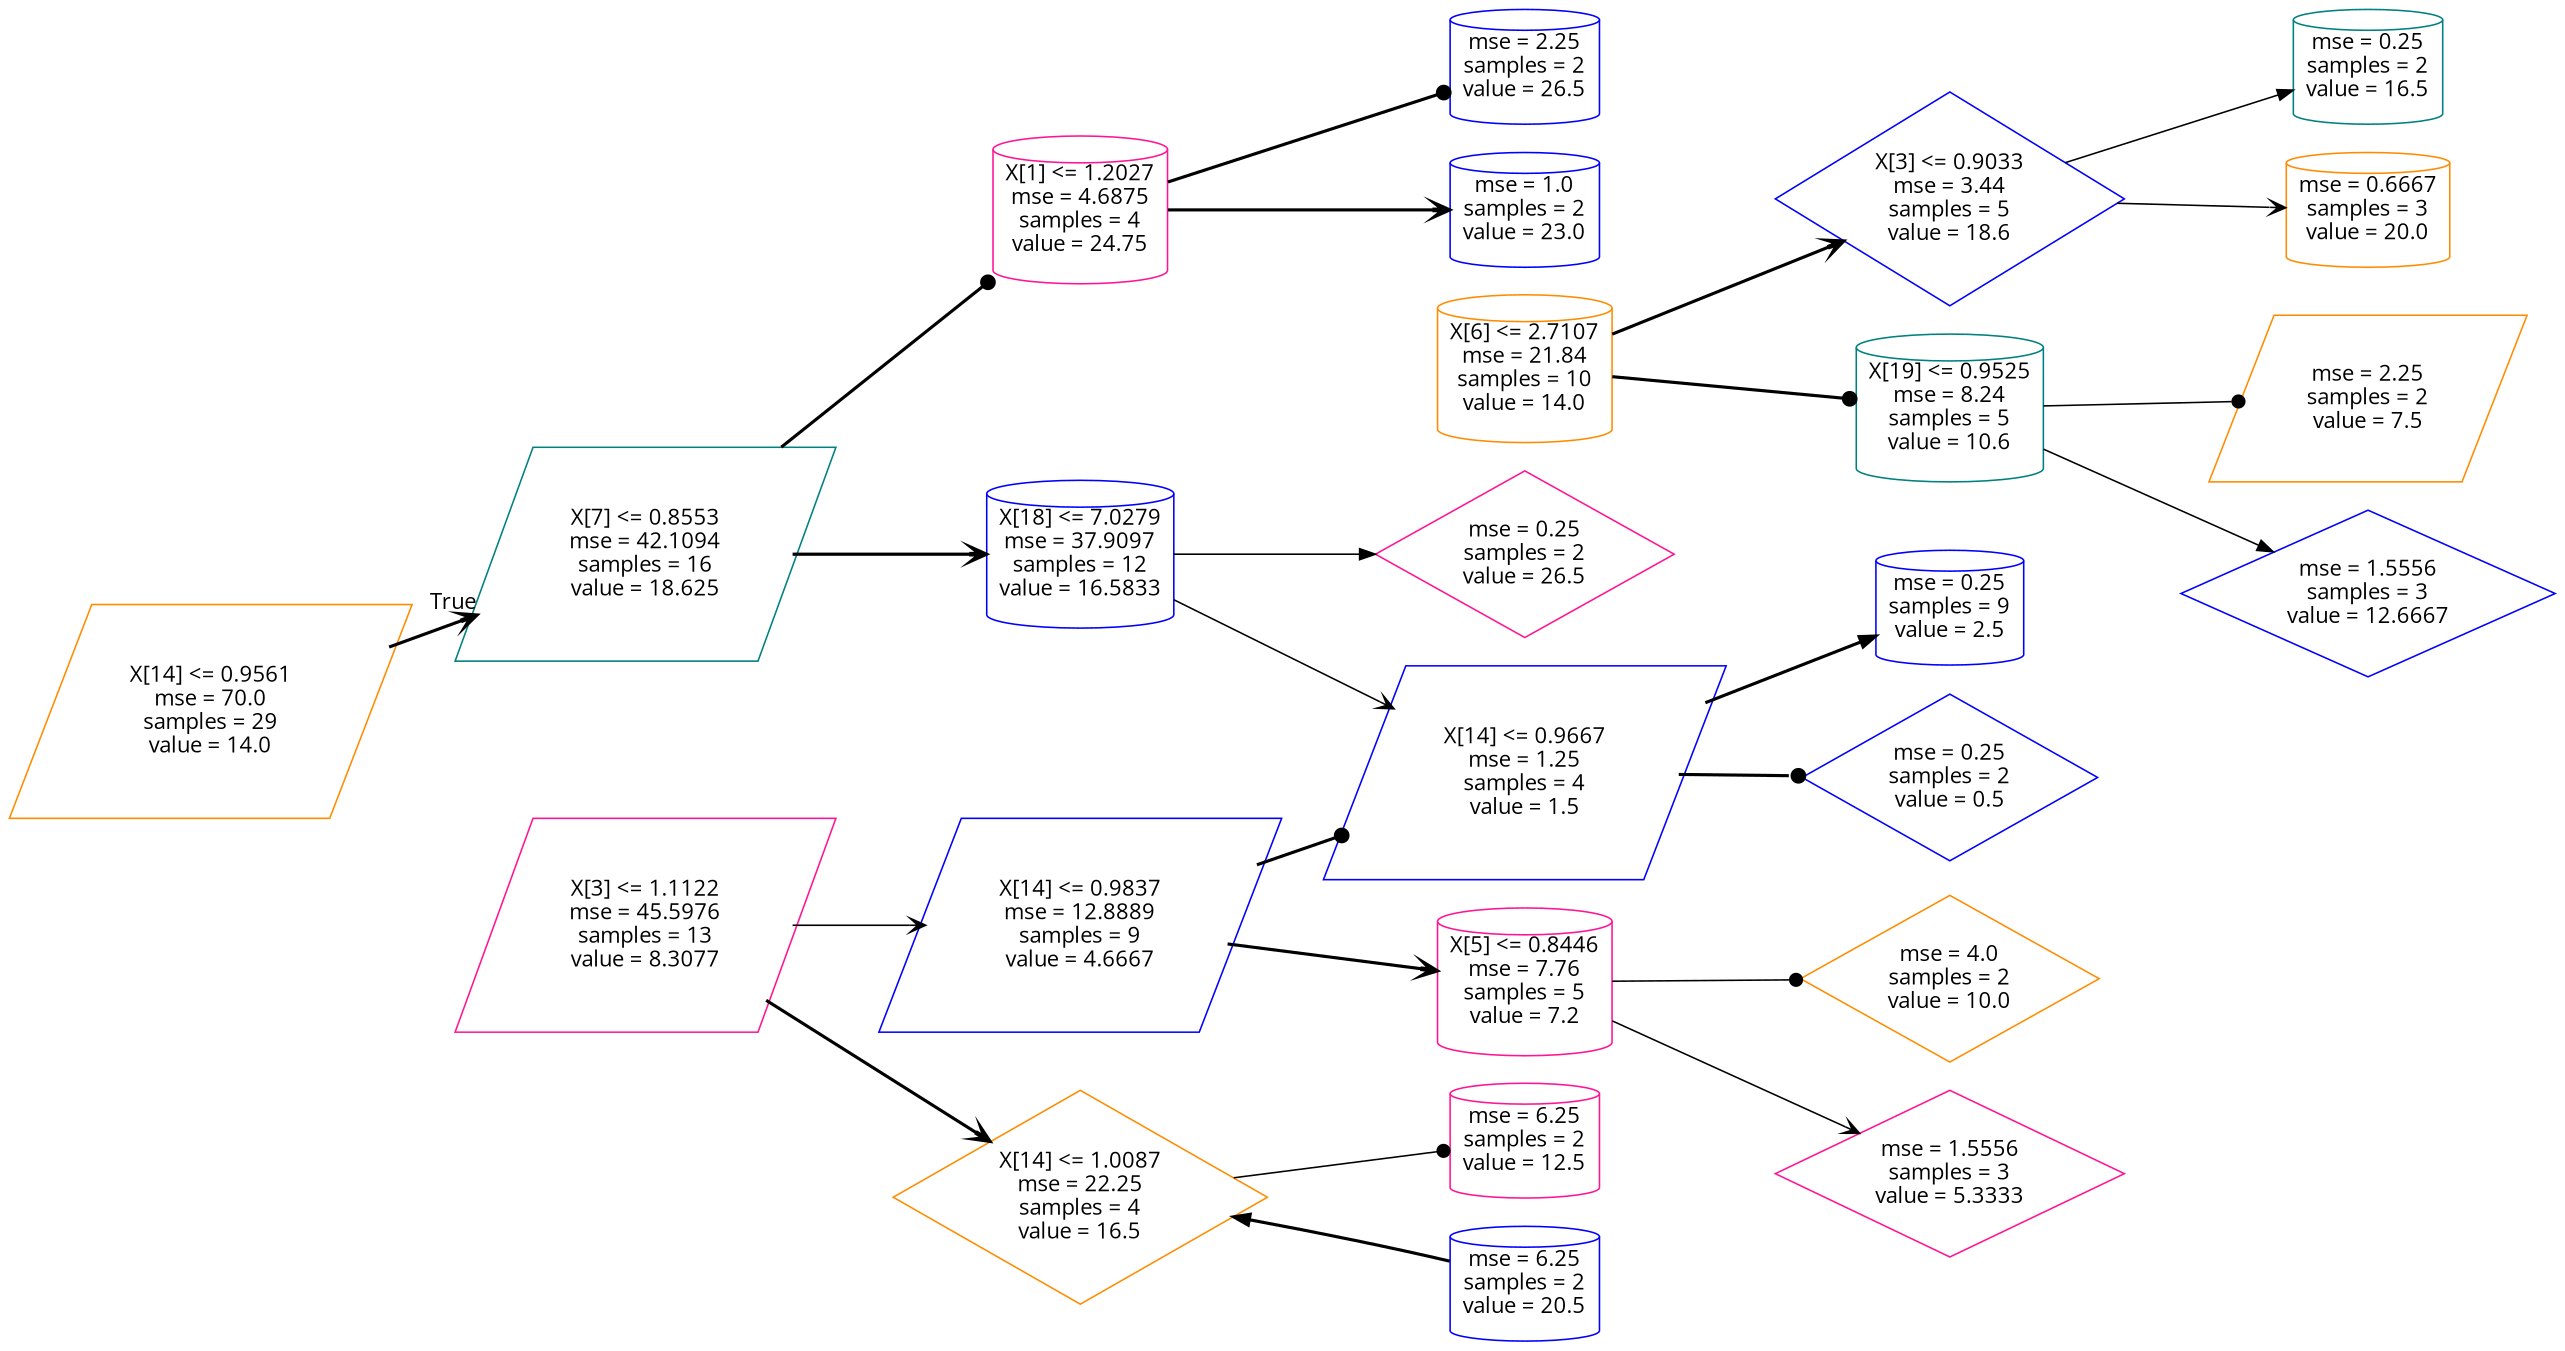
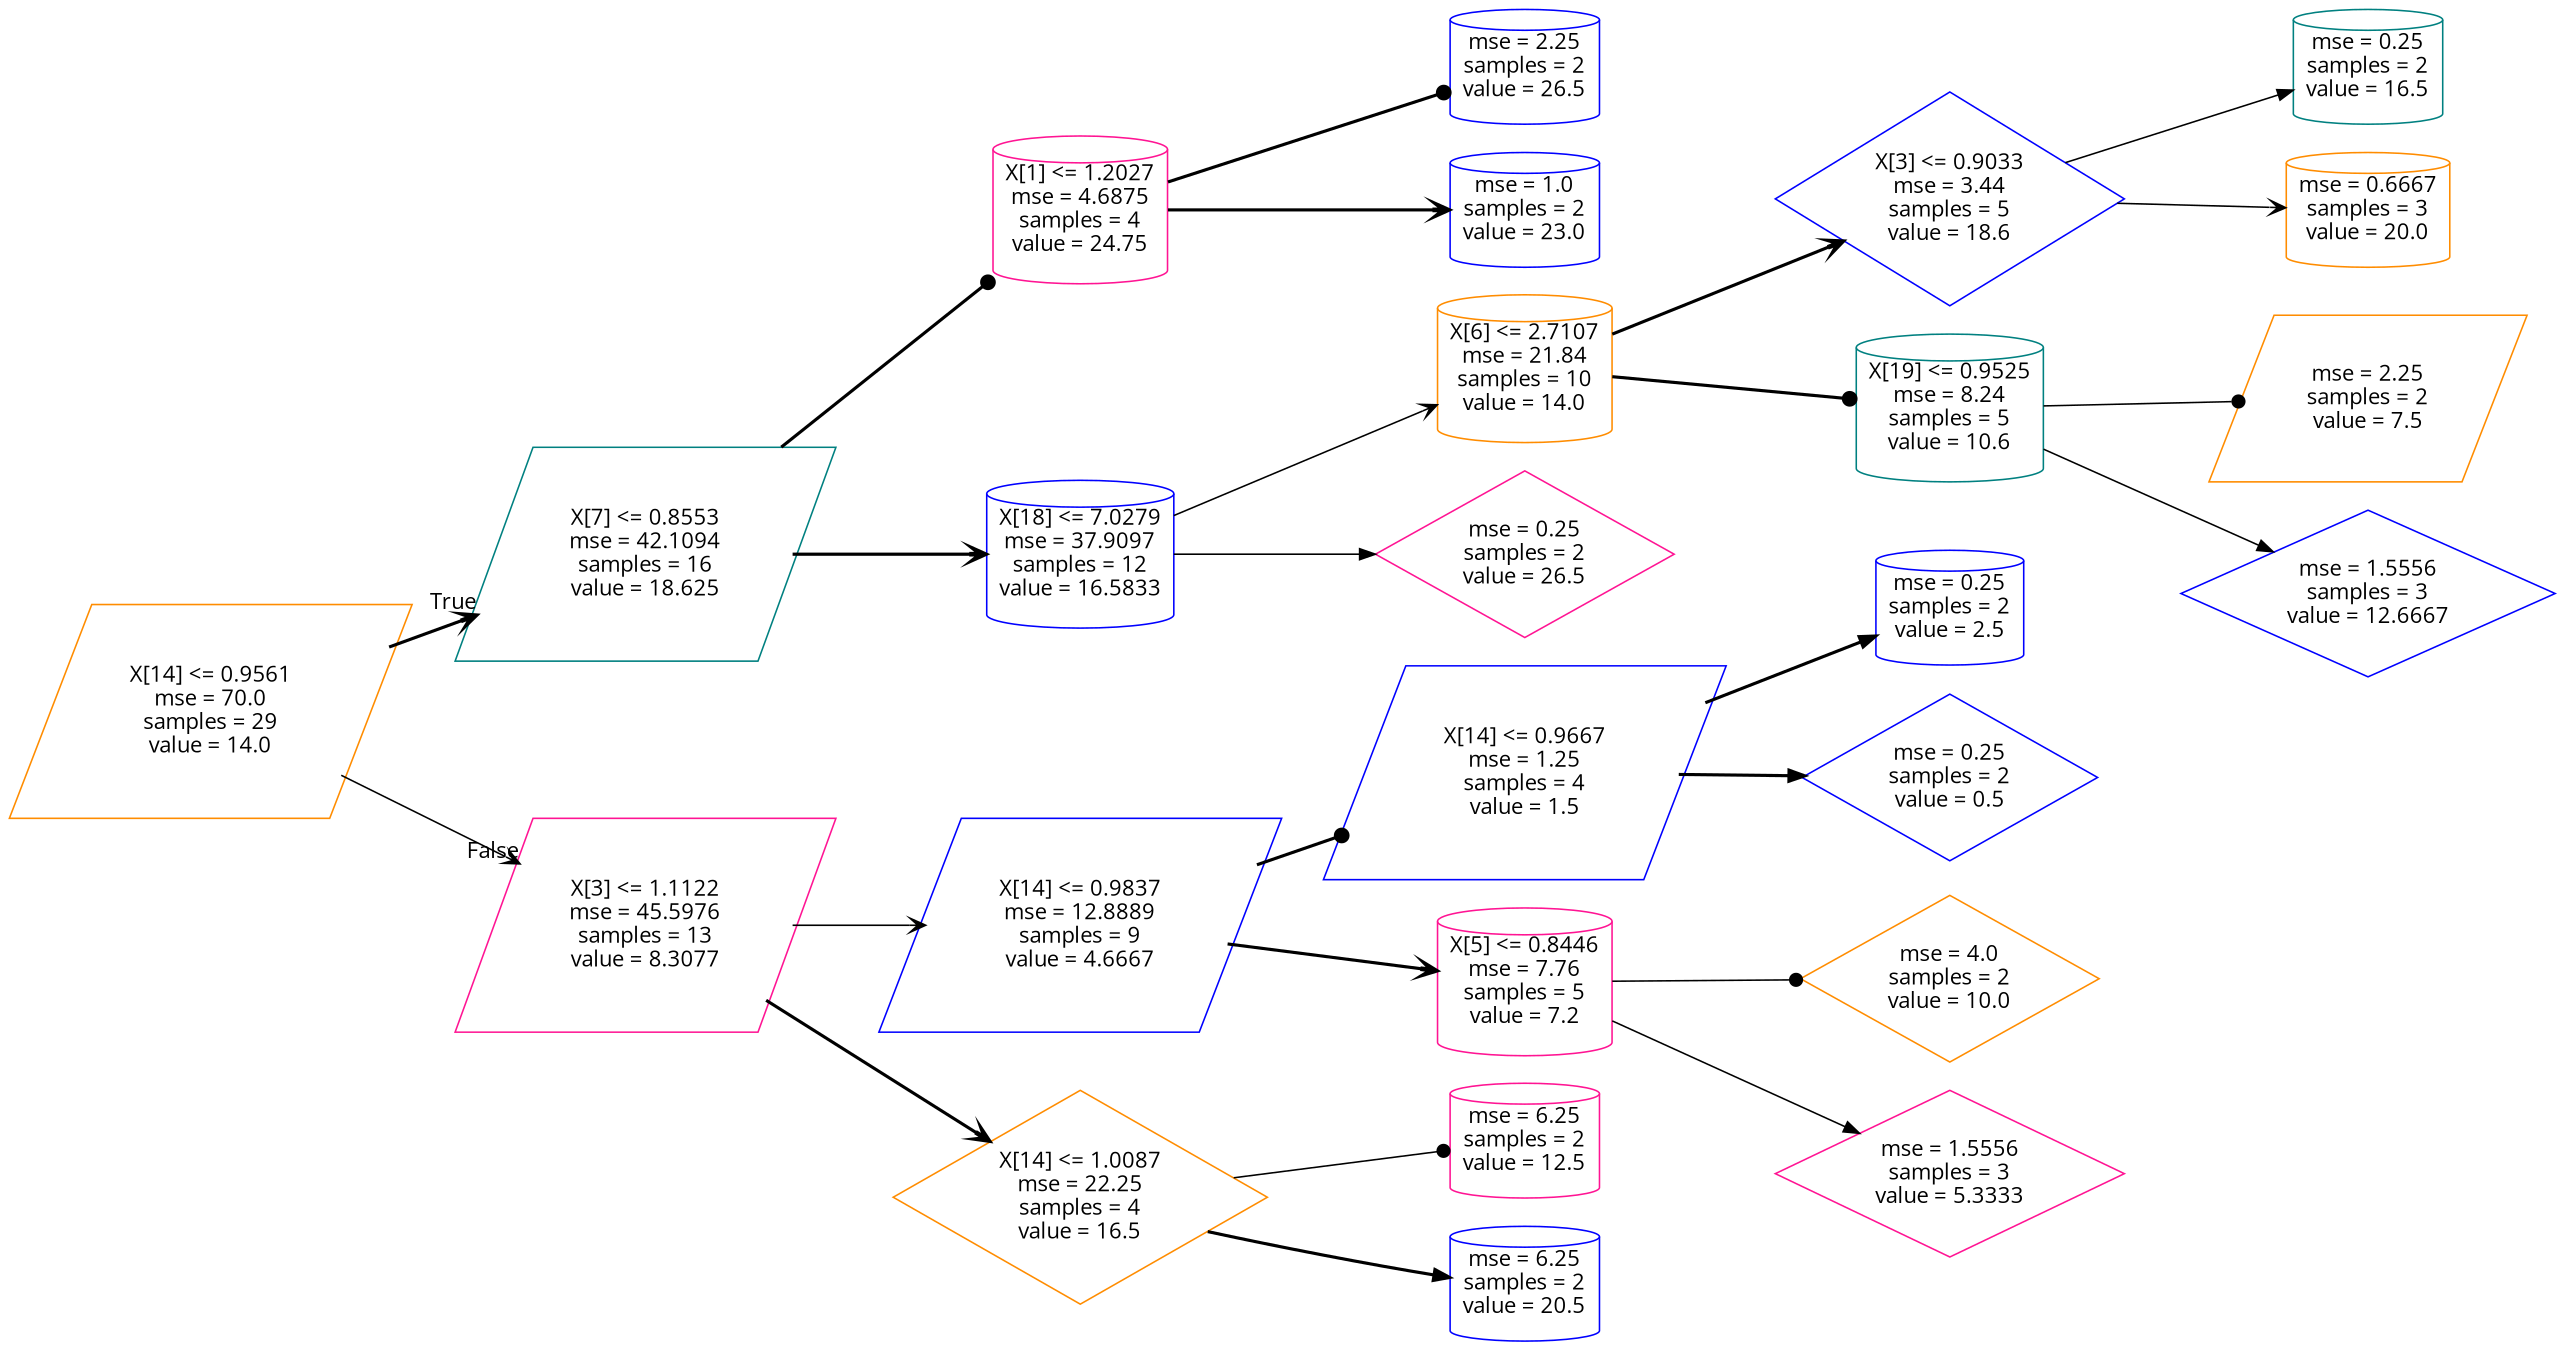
(1950, 608) -> (1950, 608)
(1277, 651) -> (1298, 463)
(1734, 775) -> (1734, 775)
none -> (423, 816)
(1729, 1074) -> (1729, 1074)
(1350, 1239) -> (1321, 1255)
